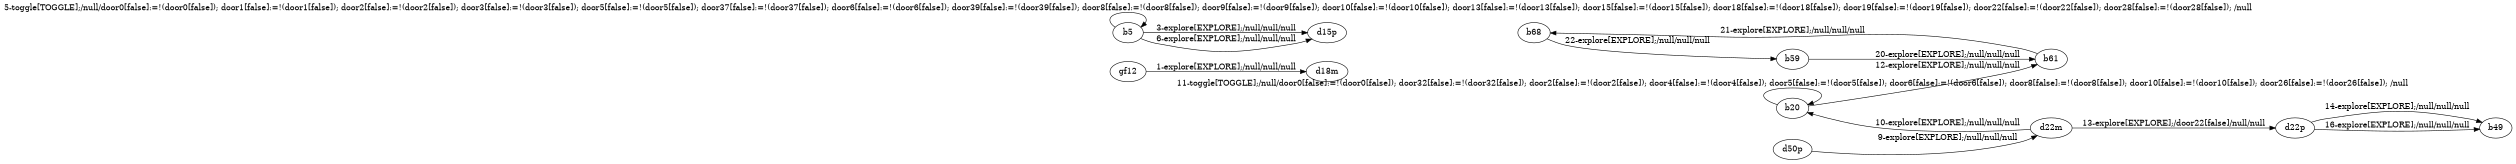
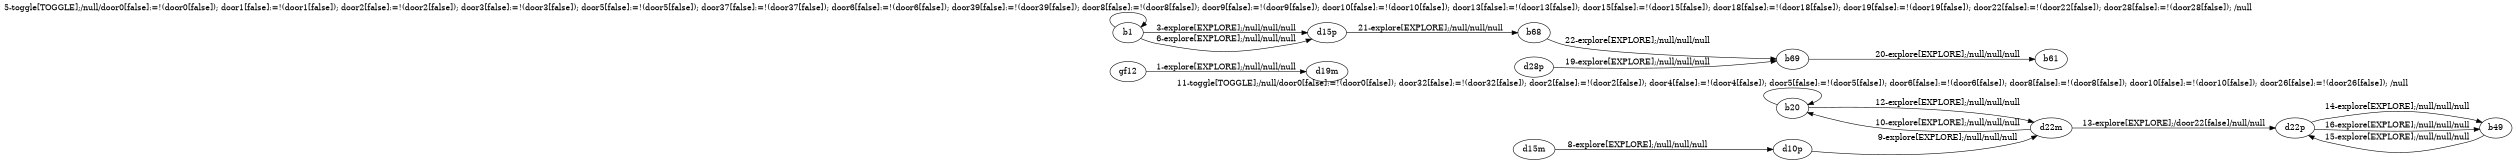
(1128, 33) -> (1128, 33)
(1798, 37) -> (1429, 33)
(1793, 59) -> (1793, 59)
none -> (1534, 67)
(1327, 72) -> (1327, 72)
(1921, 89) -> (1919, 109)
none -> (1534, 149)
(1793, 149) -> (1793, 149)
none -> (2399, 152)
